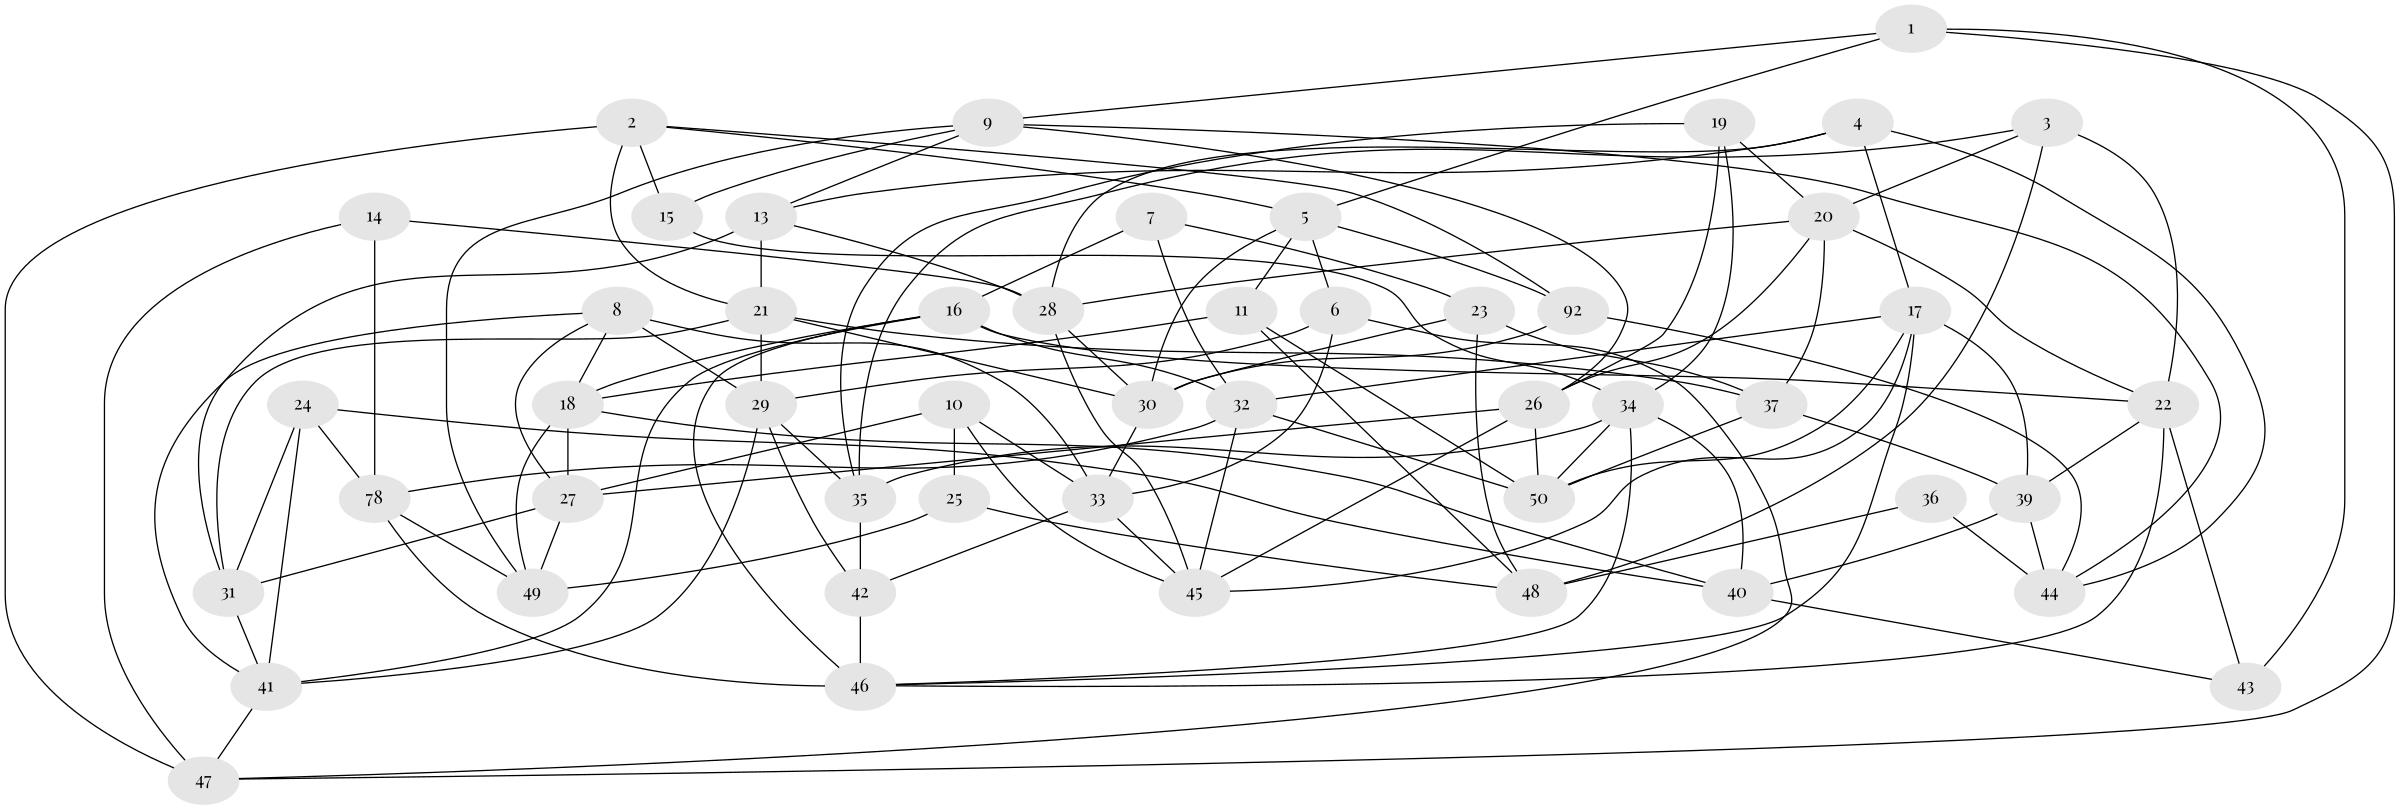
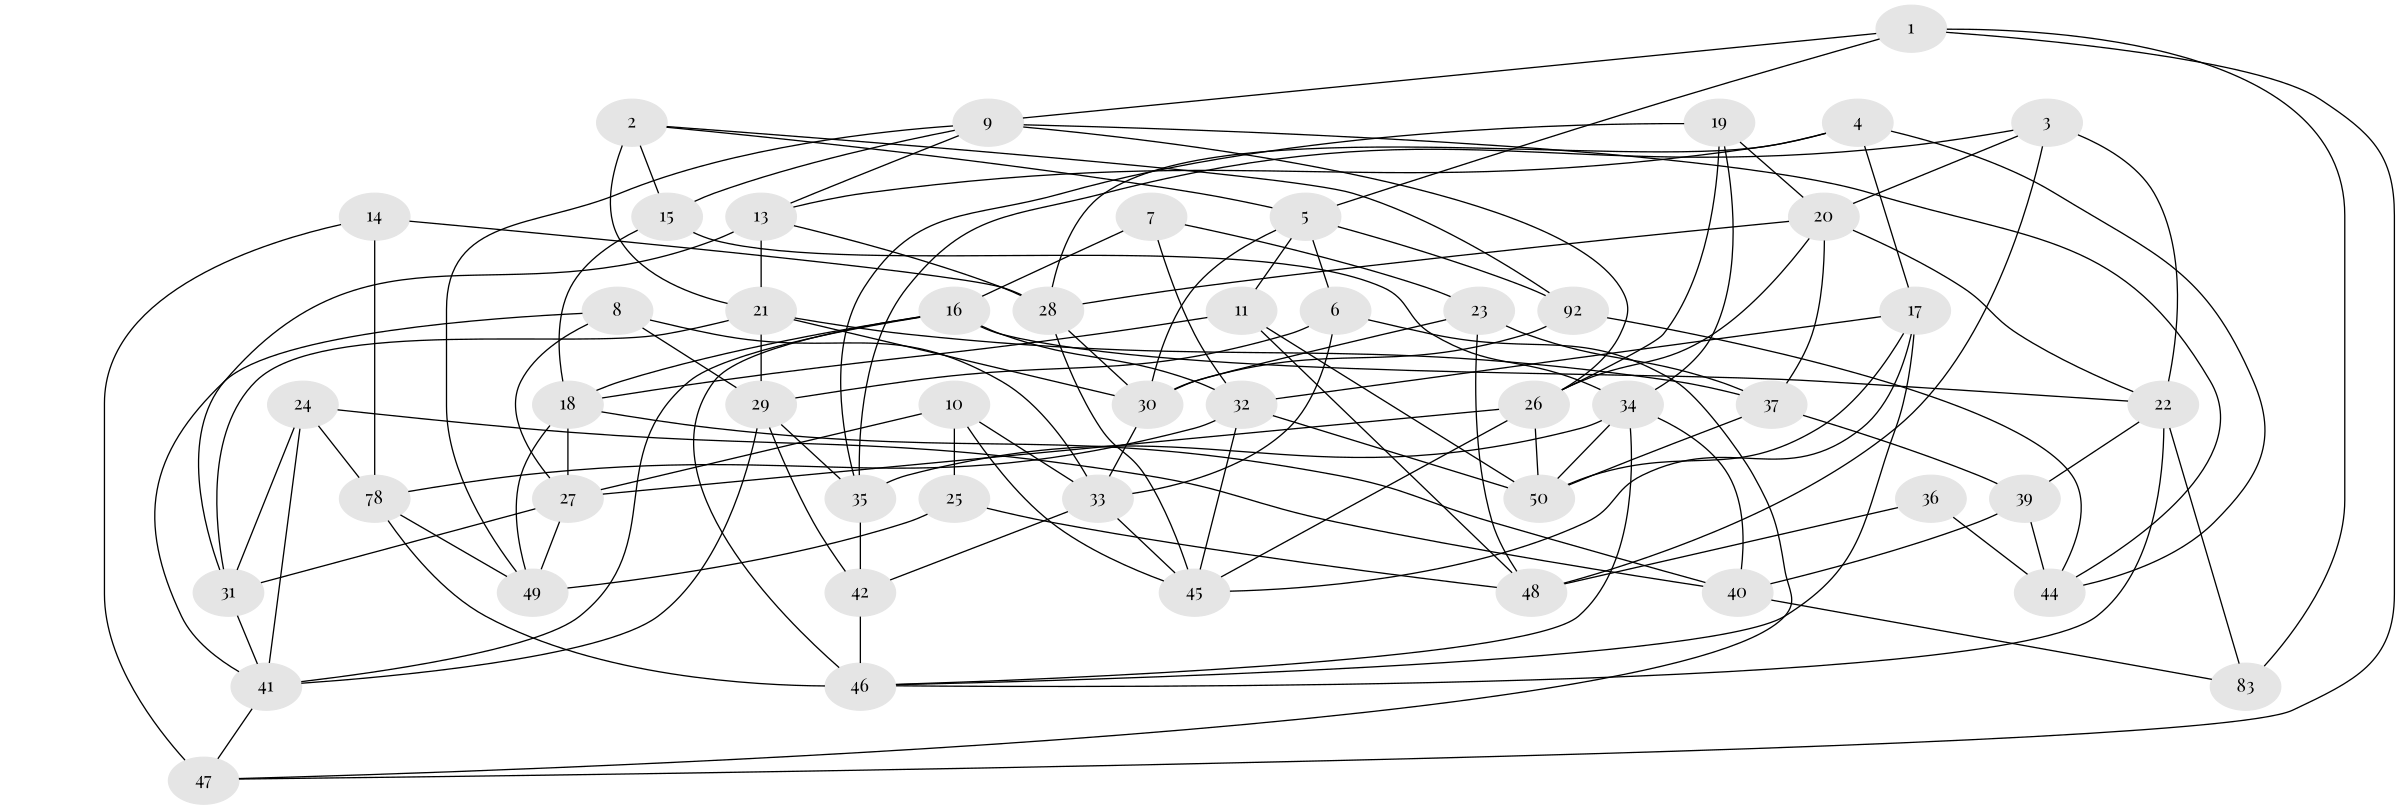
(28, 264) -> none
(593, 358) -> (569, 290)
(2012, 385) -> none
(2246, 687) -> (2246, 687)
